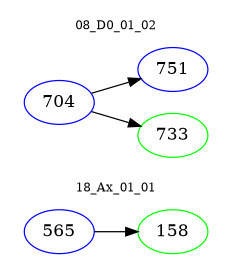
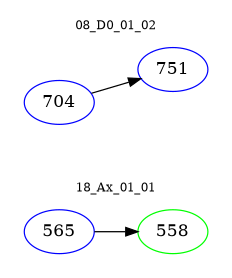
(173, 135) -> none
(173, 232) -> (173, 232)
